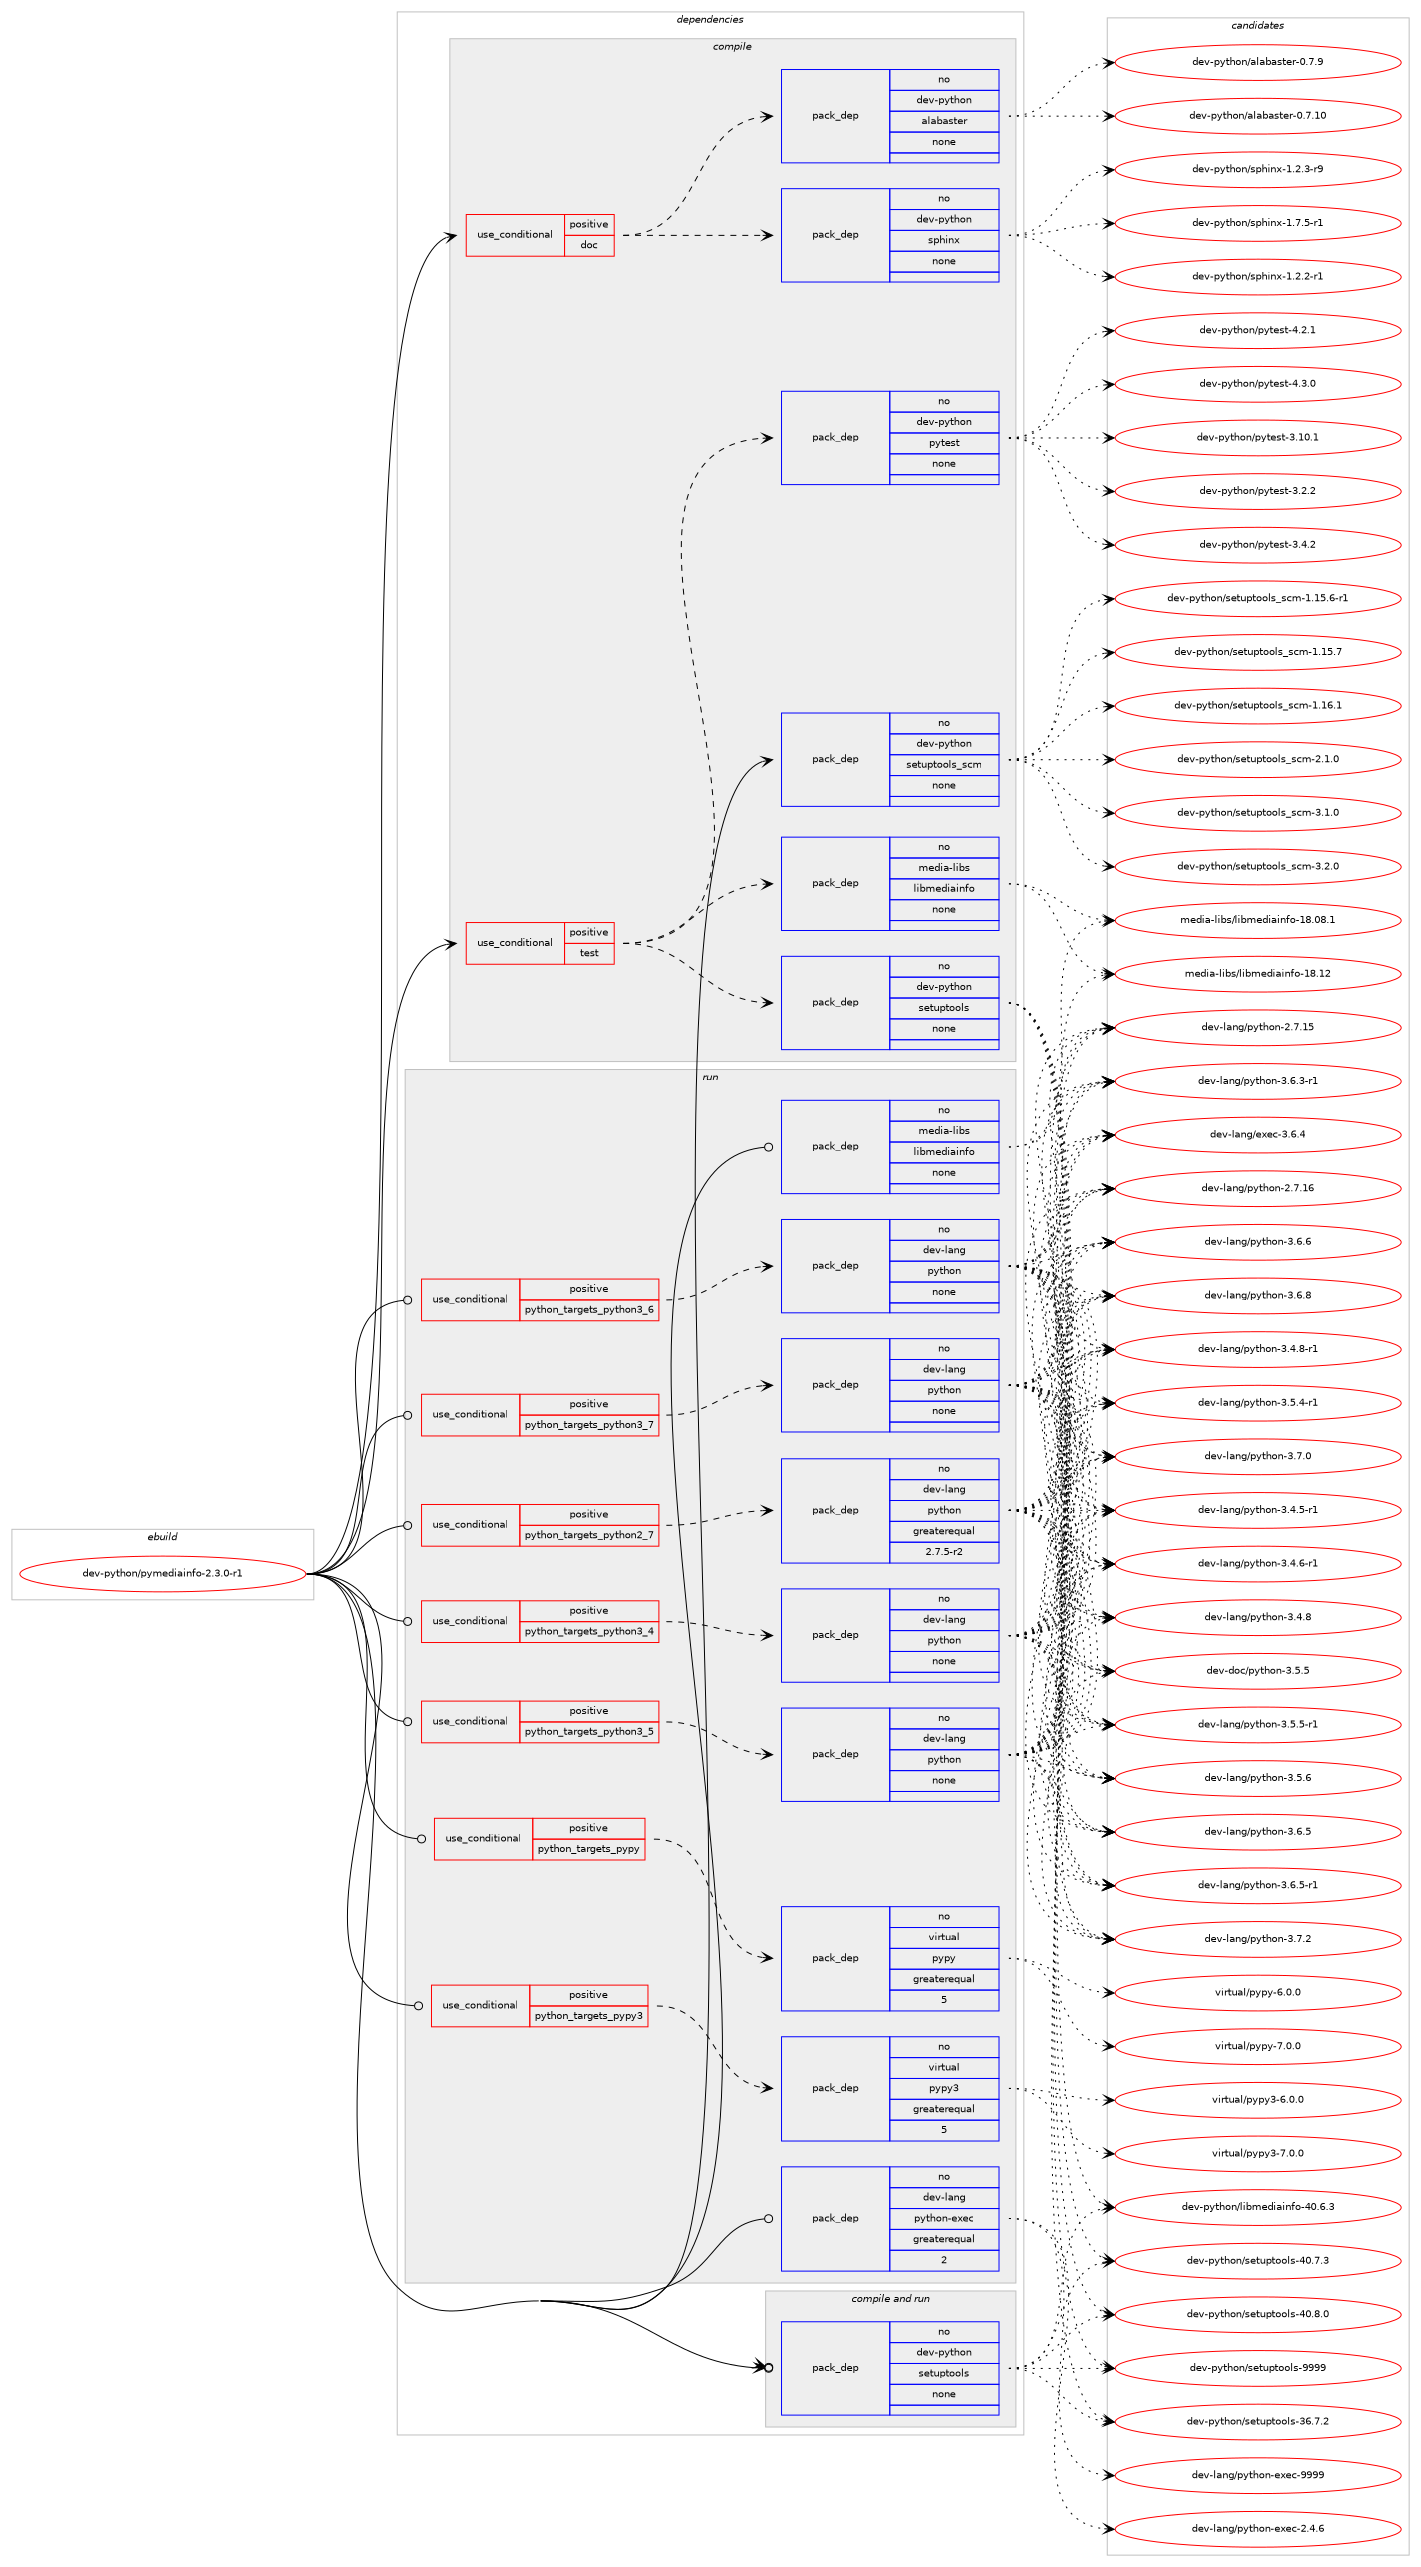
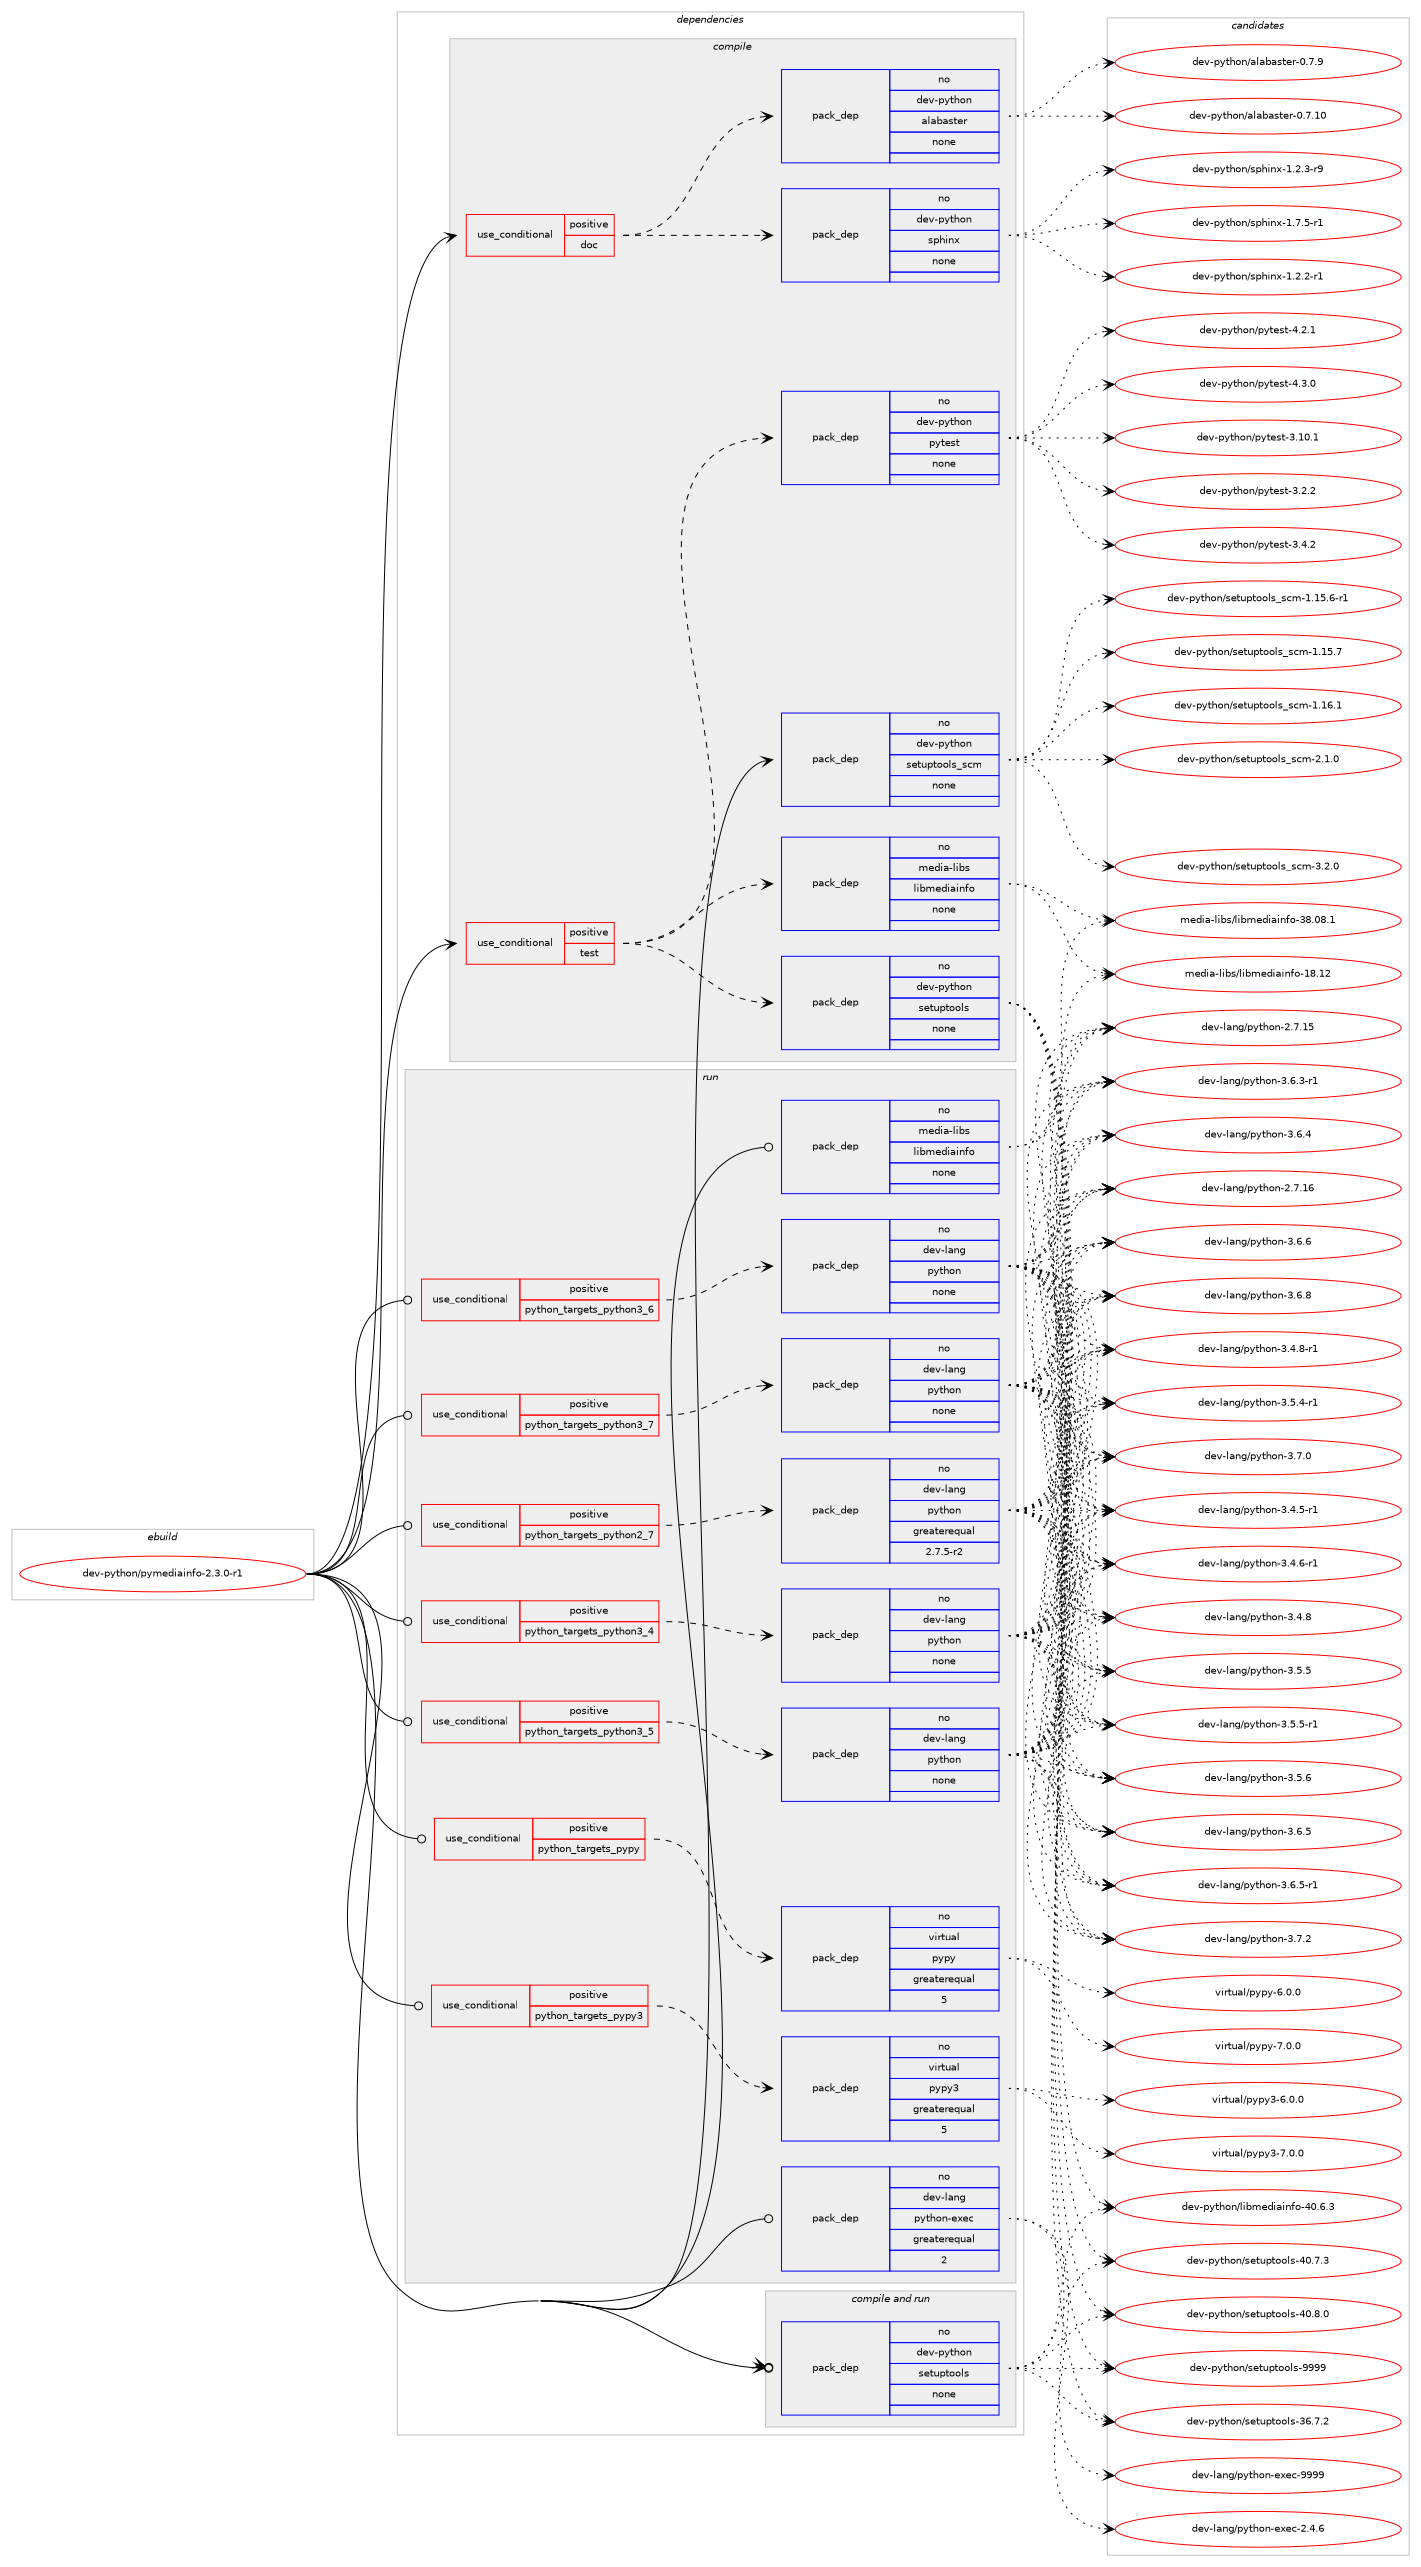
(1258, 813) -> none
(1258, 921) -> (1258, 921)
(1258, 1135) -> (1258, 1135)
(1258, 1671) -> (1258, 1671)
